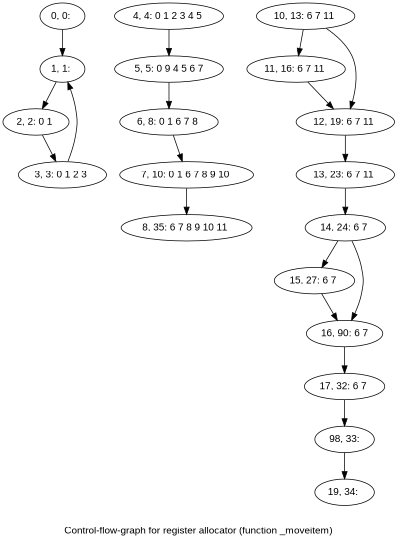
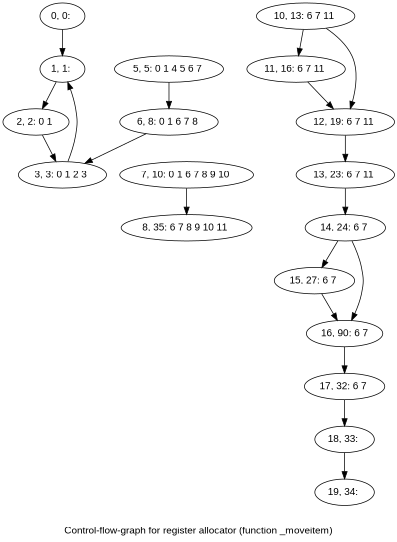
(169, 16) -> none
(169, 69) -> (169, 69)
(177, 145) -> (119, 147)
(345, 439) -> (345, 439)
